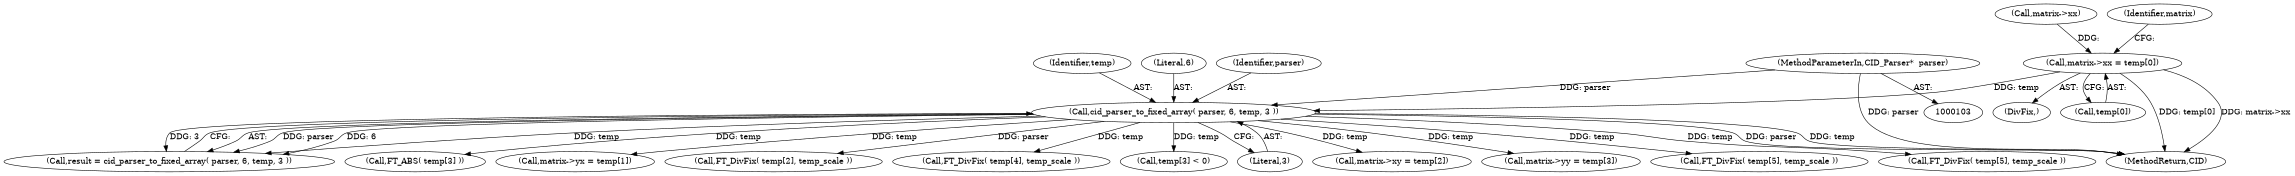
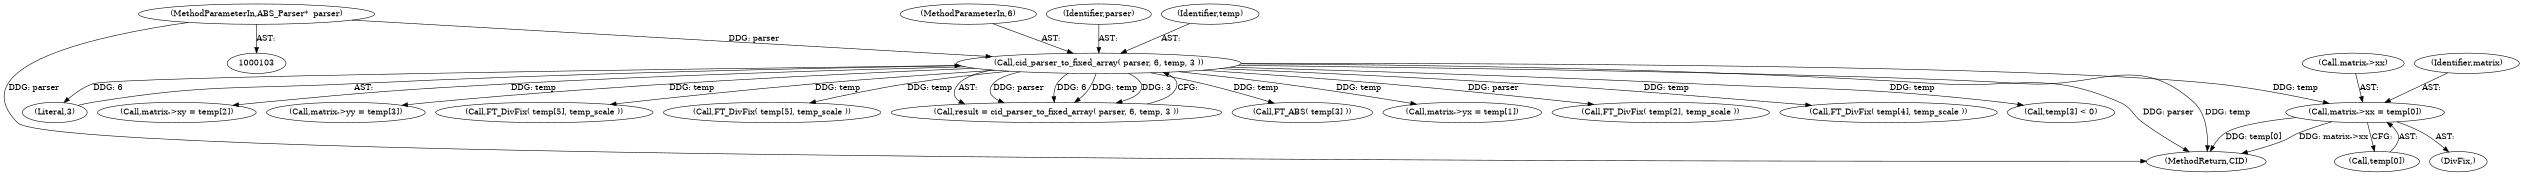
(2090, 39) -> (2371, 88)
(2146, 39) -> (2433, 88)
(1174, 63) -> (968, 14)
(1863, 63) -> (257, 14)
(1691, 104) -> (1783, 67)
(1245, 137) -> (108, 88)
